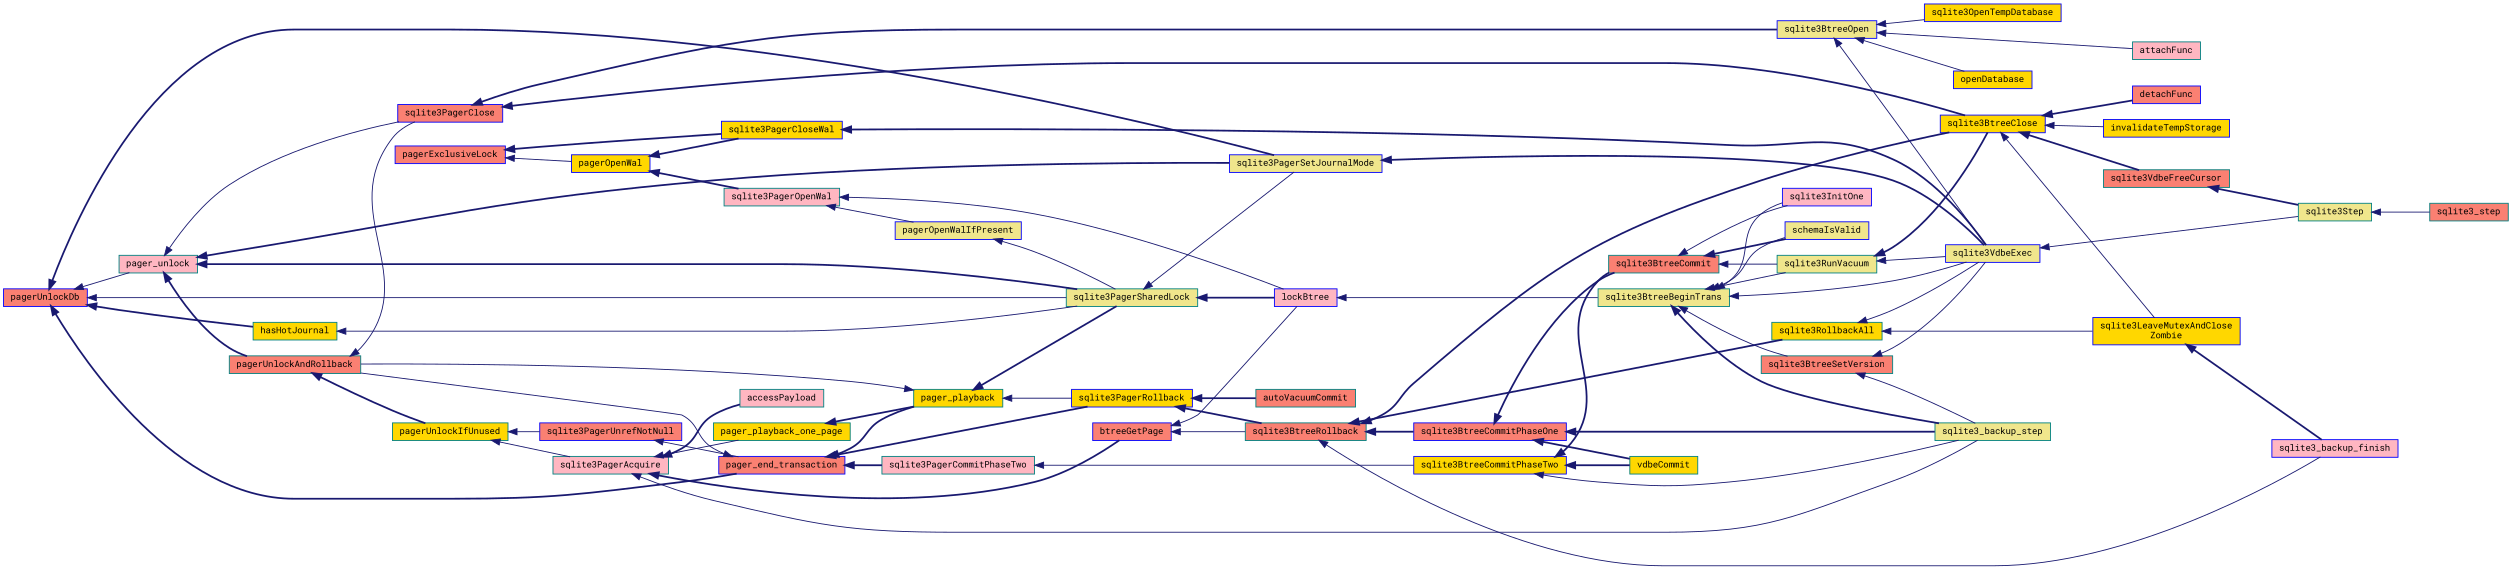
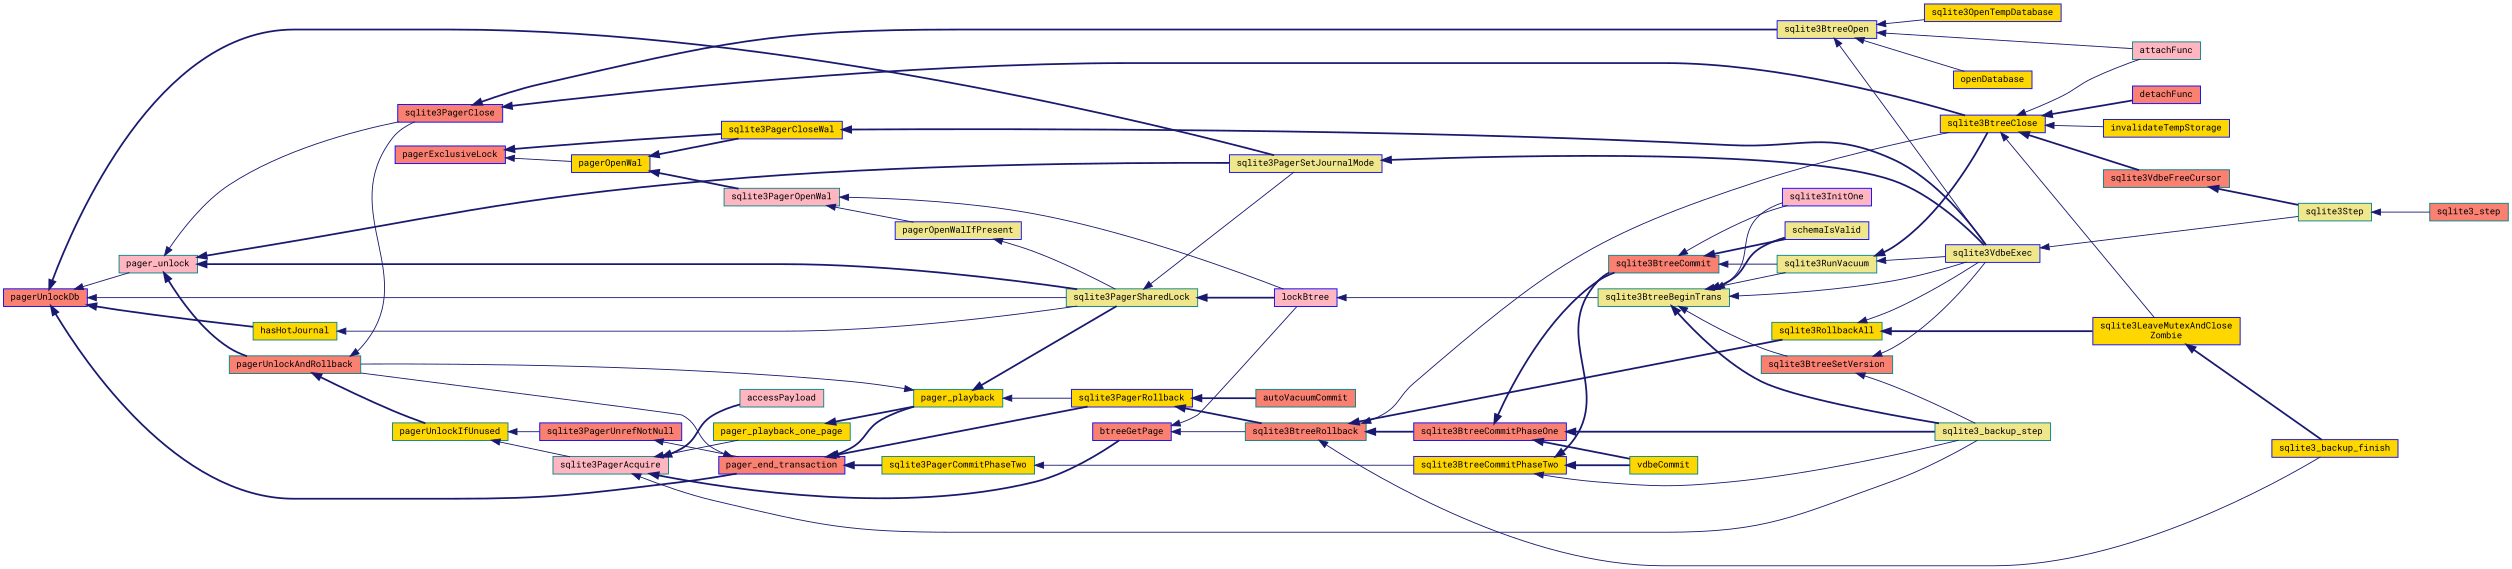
none -> (2082, 84)
(1635, 228) -> (1635, 228)
(1749, 258) -> (1749, 258)
(1992, 331) -> (1992, 331)
(2335, 448) -> (2335, 448)
(958, 465) -> (958, 465)
